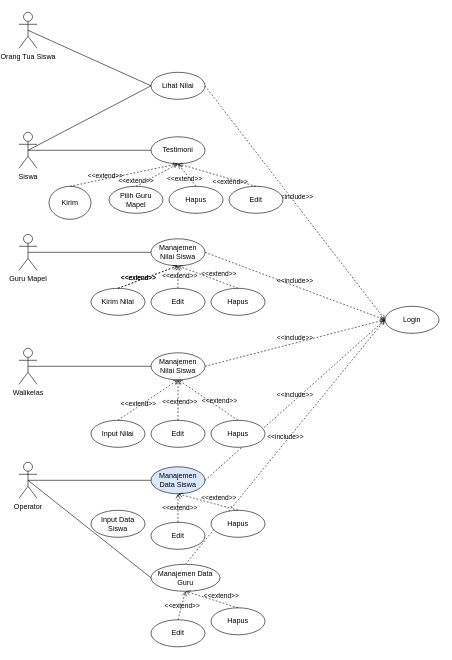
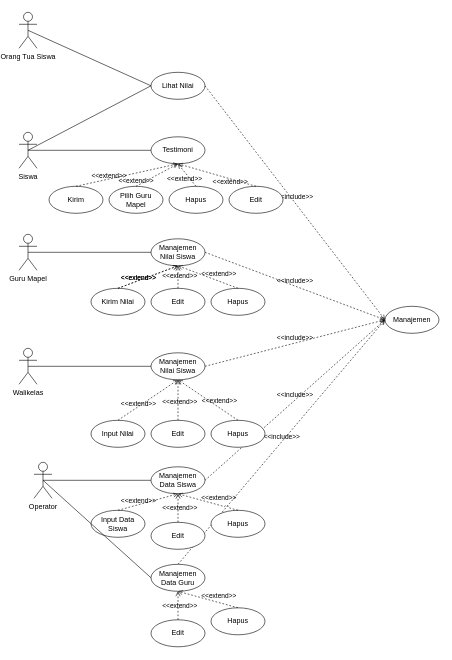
(70, 203) -> (76, 200)
(412, 320) -> (412, 320)
(28, 480) -> (43, 480)
(178, 480) -> (178, 480)
none -> (149, 502)
(185, 578) -> (178, 578)
